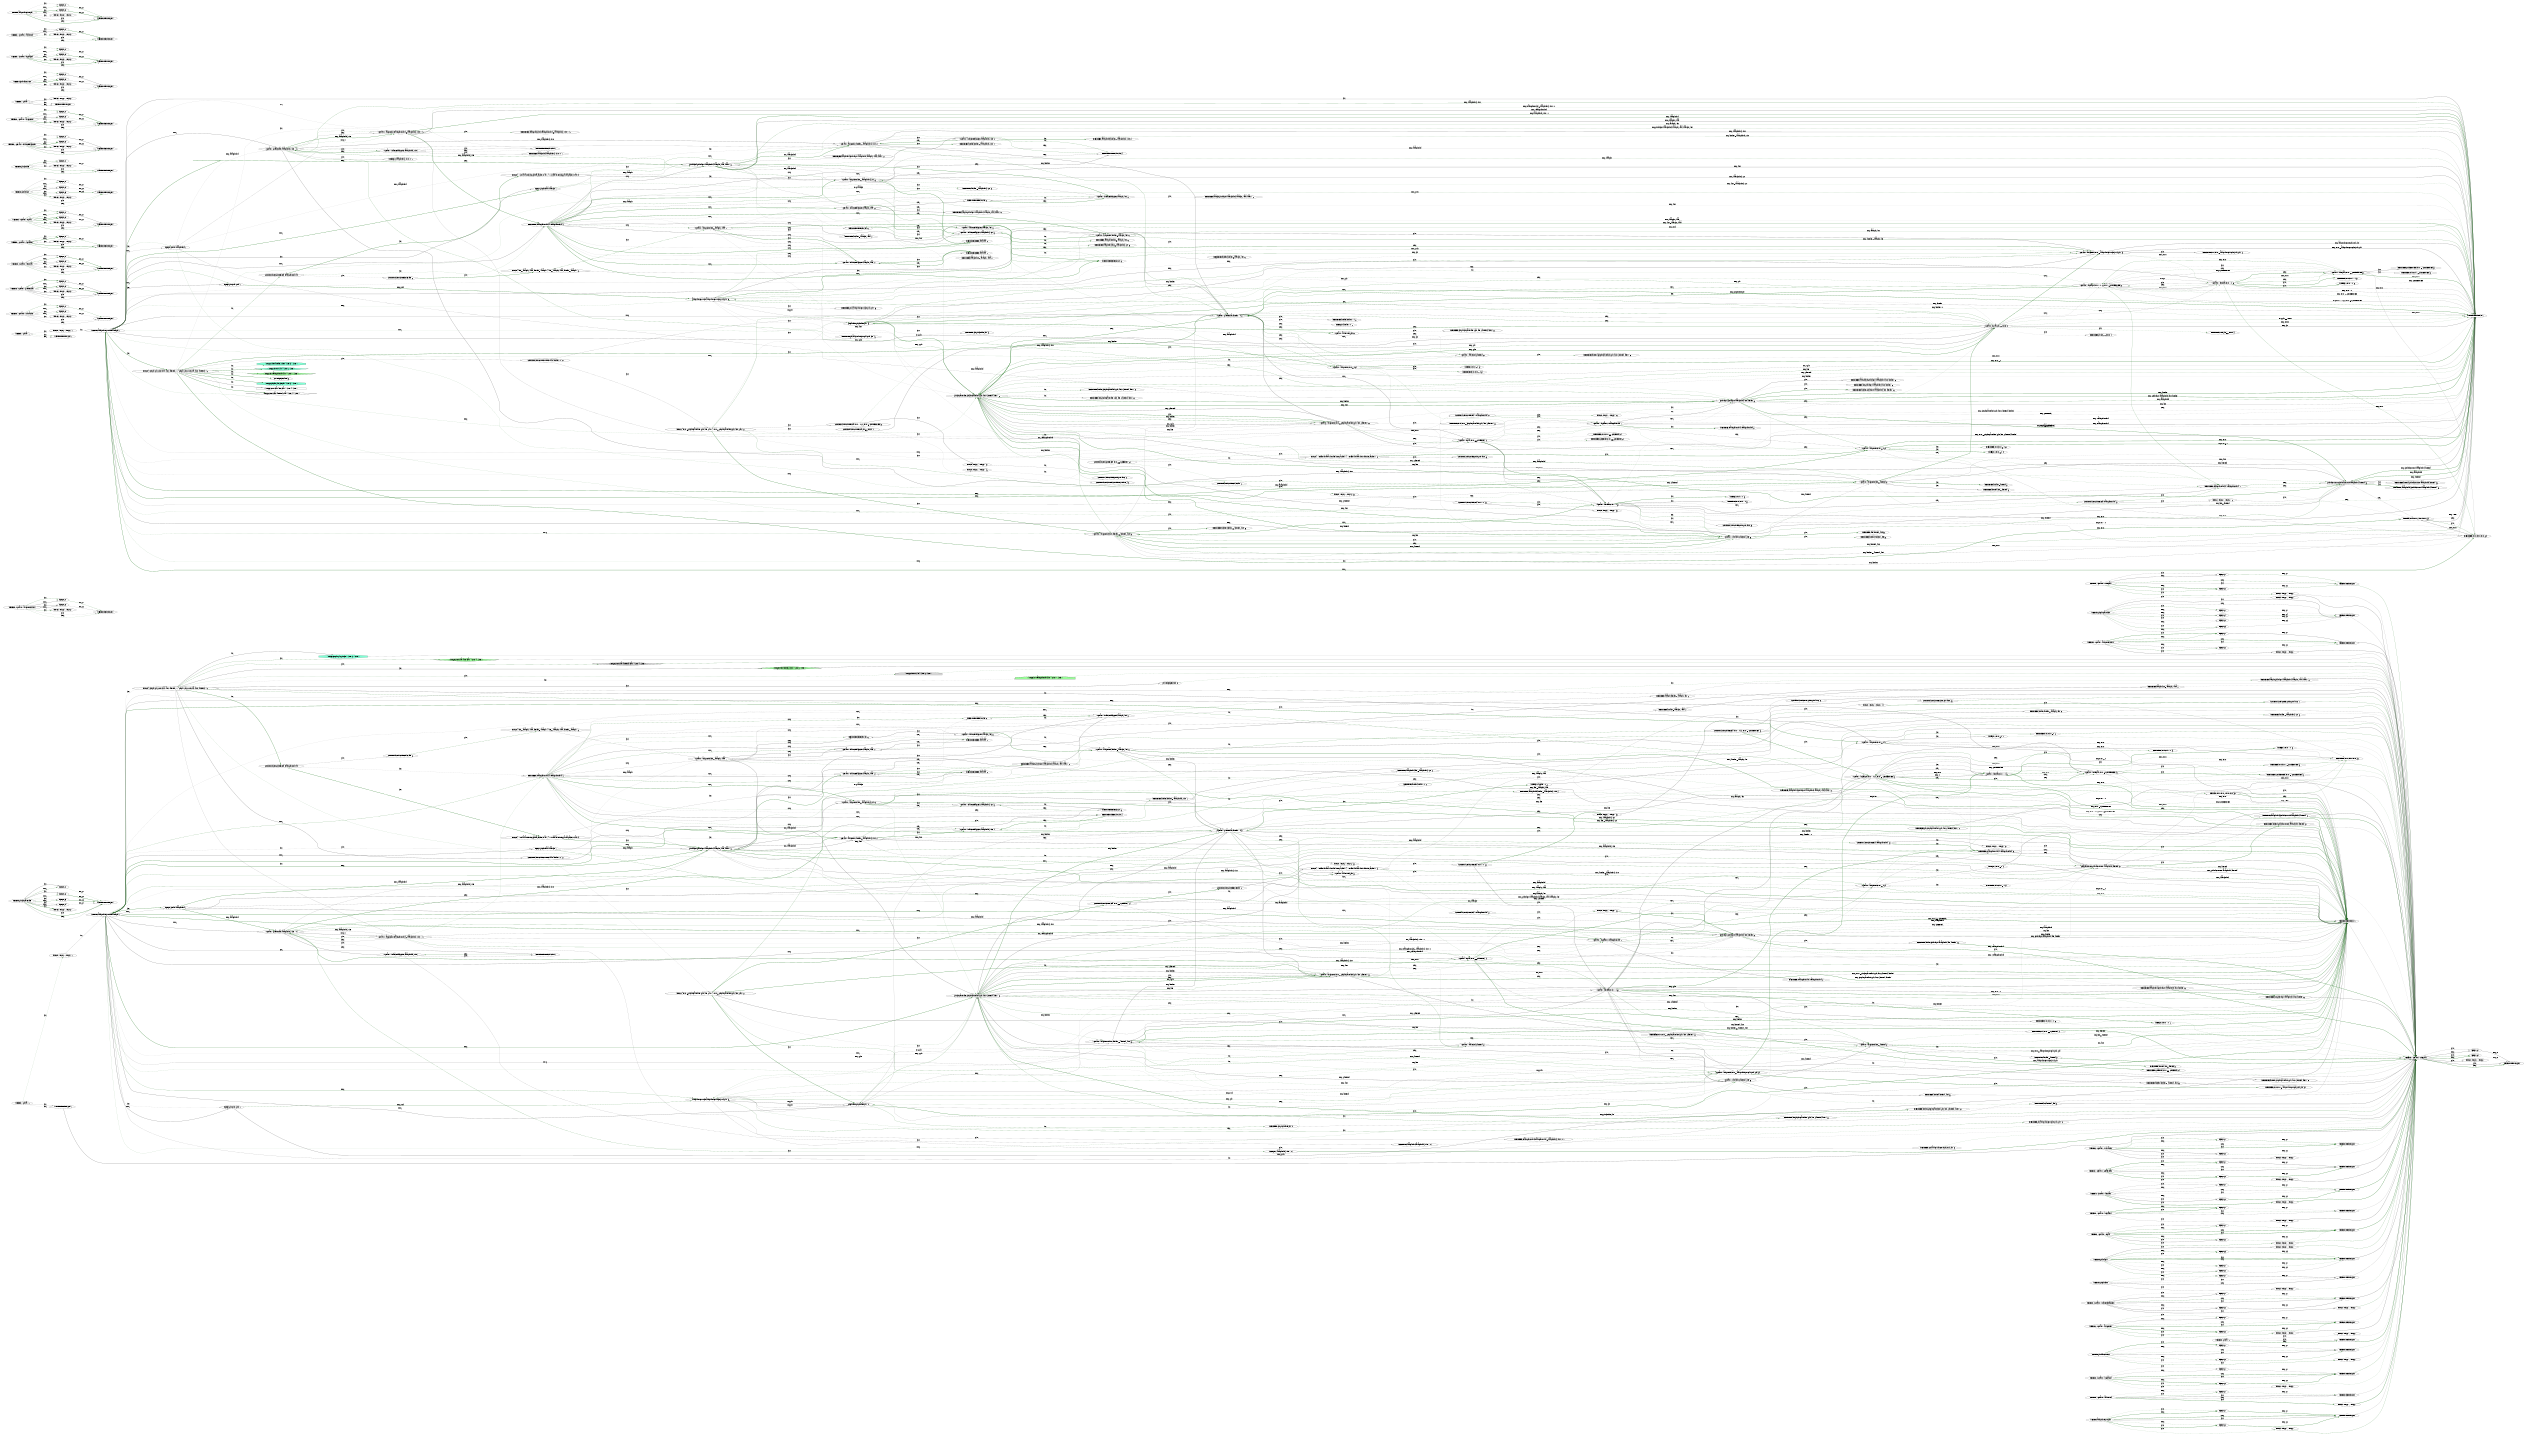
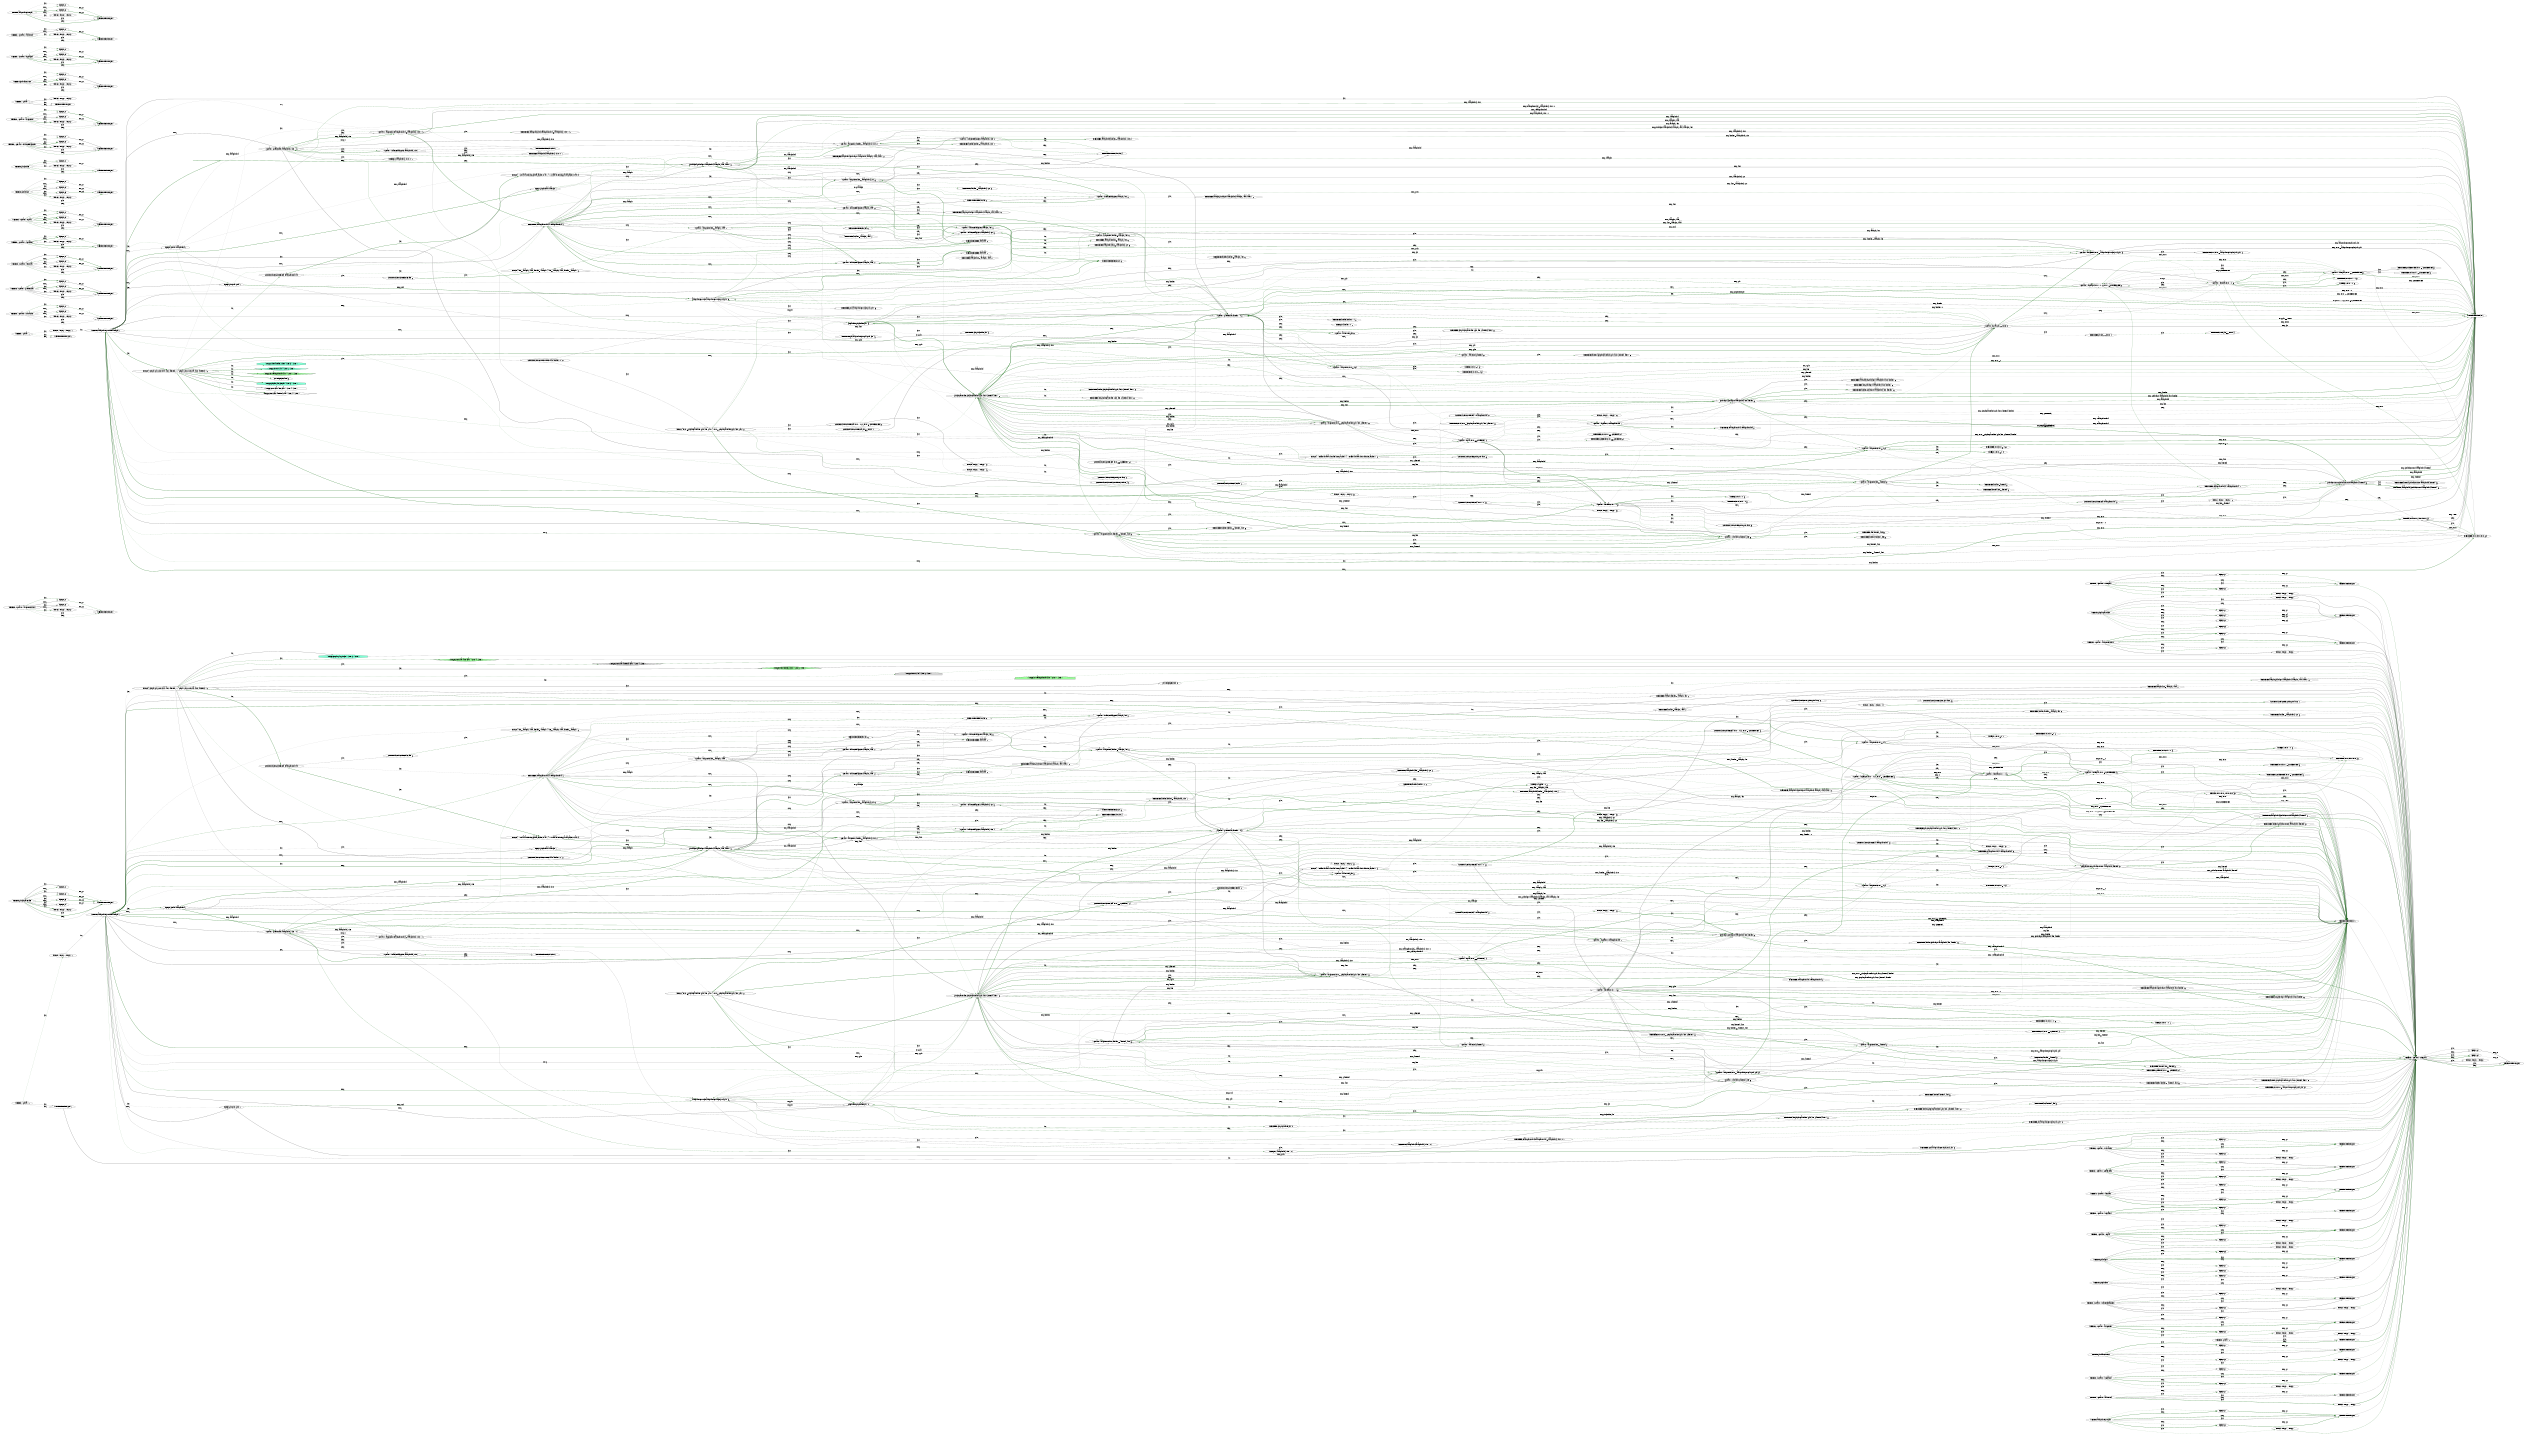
(2109, 330) -> (2161, 334)
